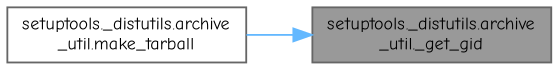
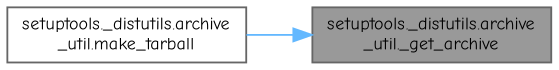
(432, 35) -> (432, 35)
